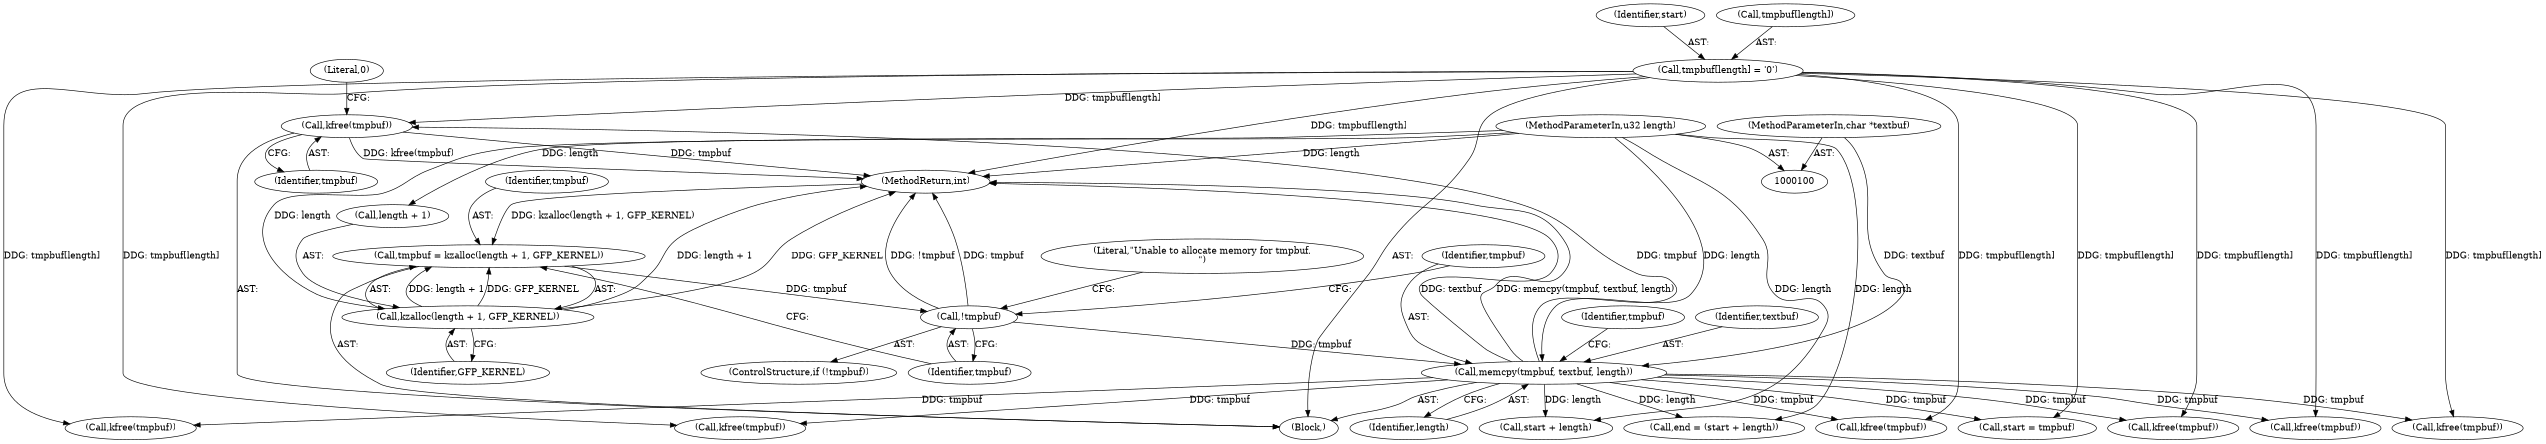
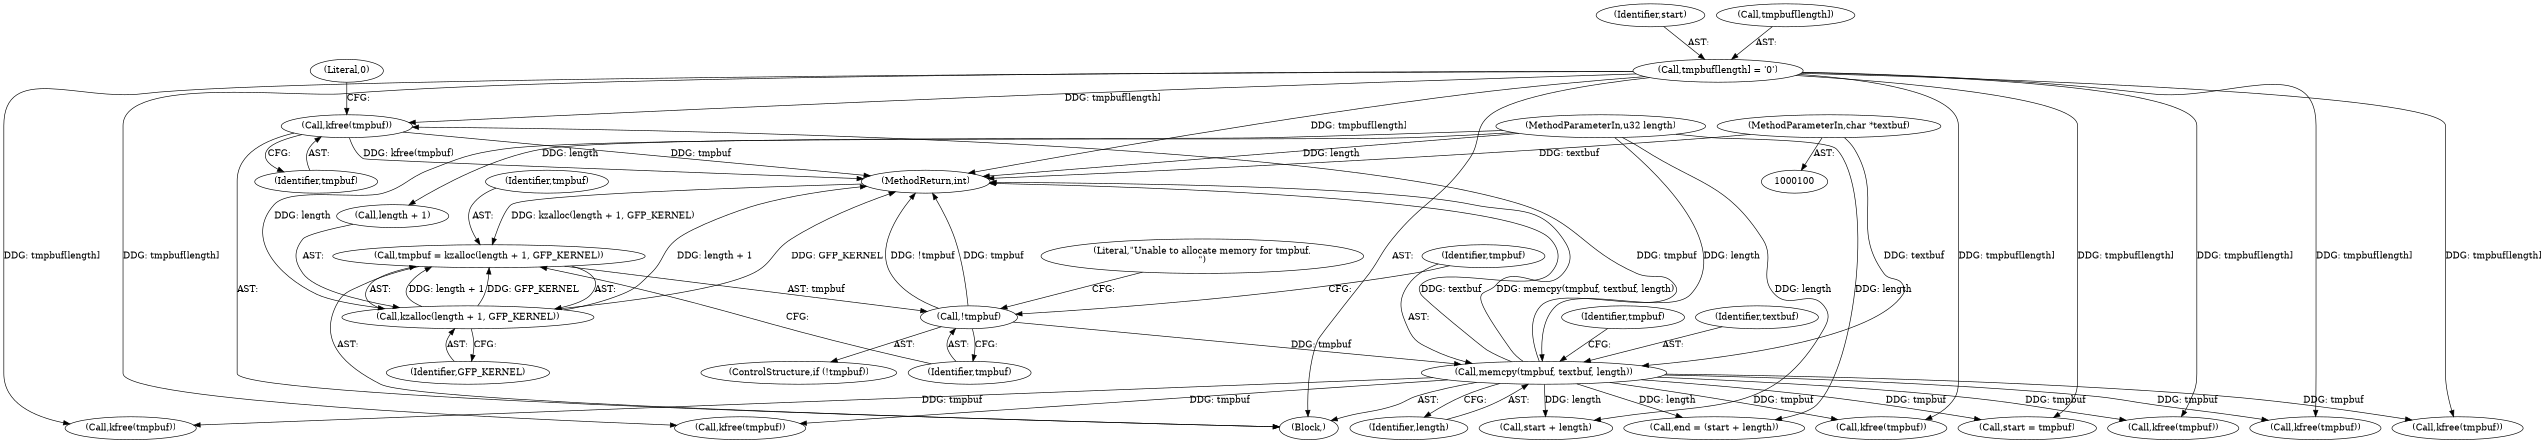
(1730, 143) -> none
none -> (1372, 160)
(816, 290) -> (816, 290)
